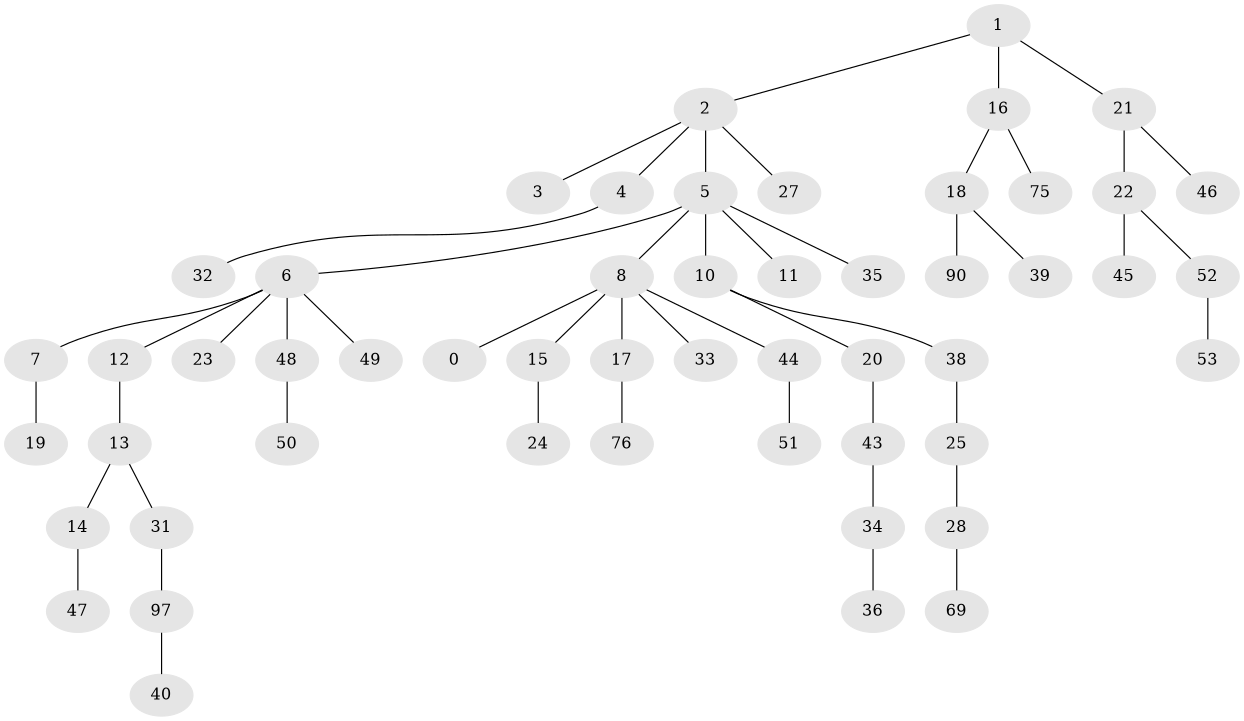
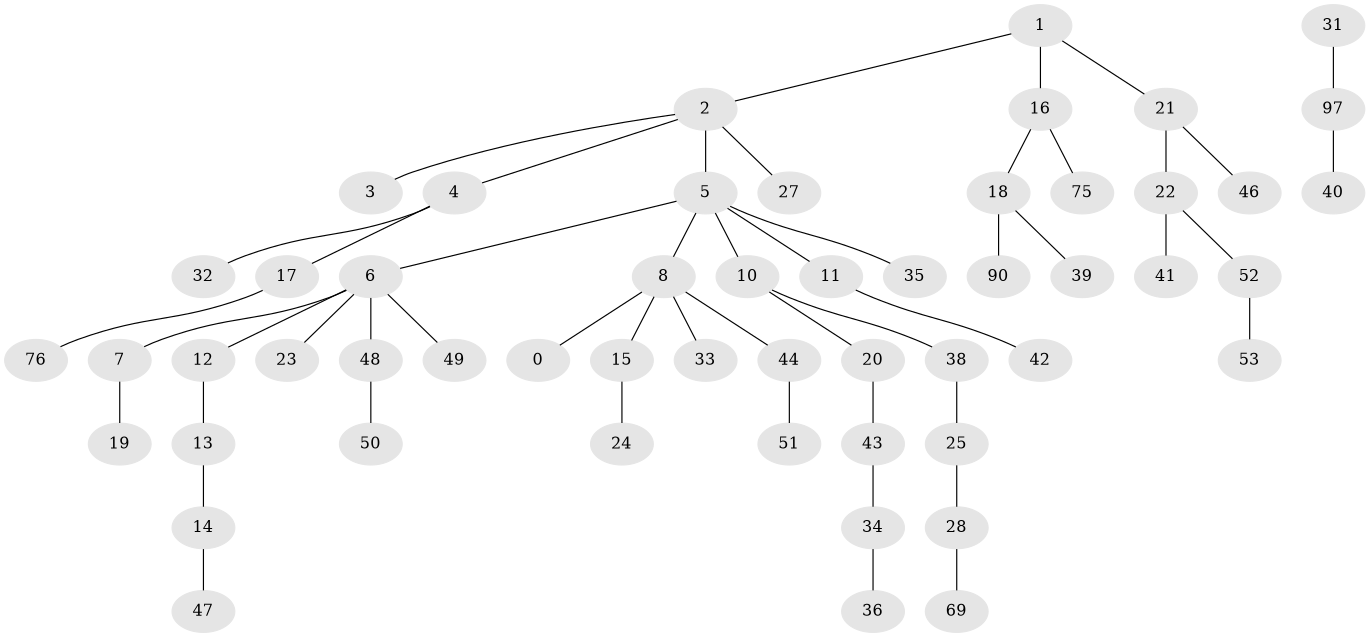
(1124, 277) -> (1166, 277)
(622, 319) -> (371, 235)
none -> (1040, 360)
(141, 486) -> none
